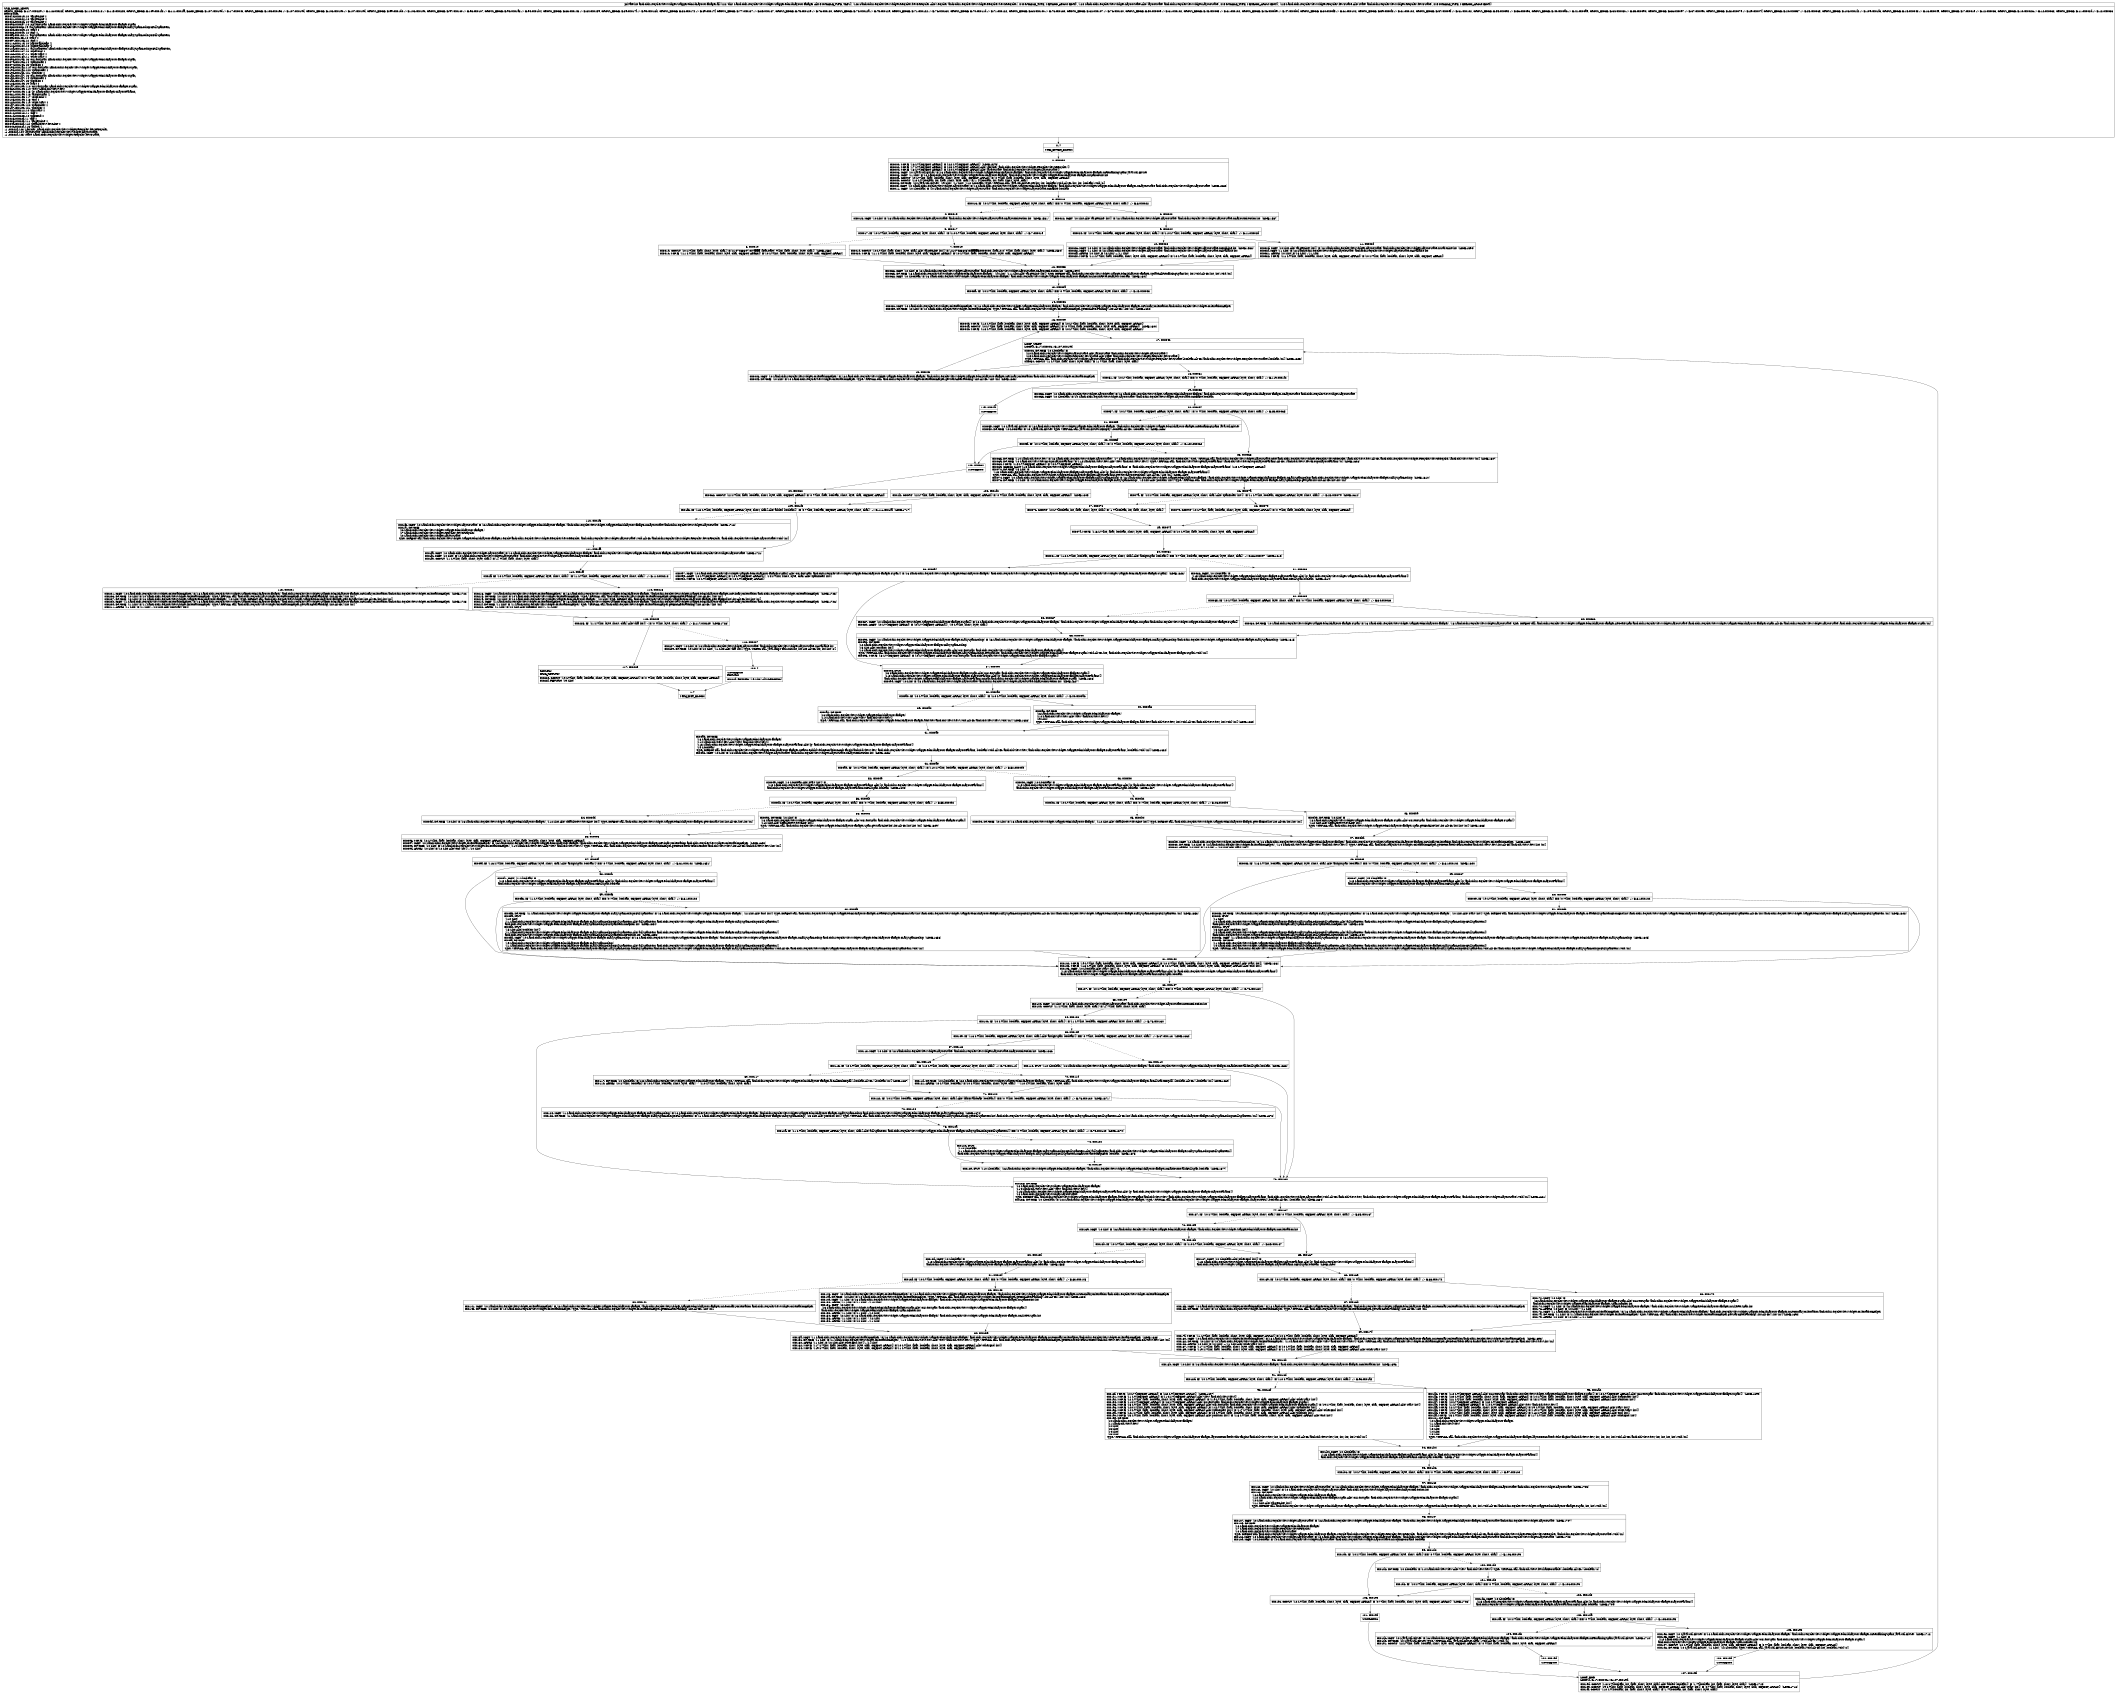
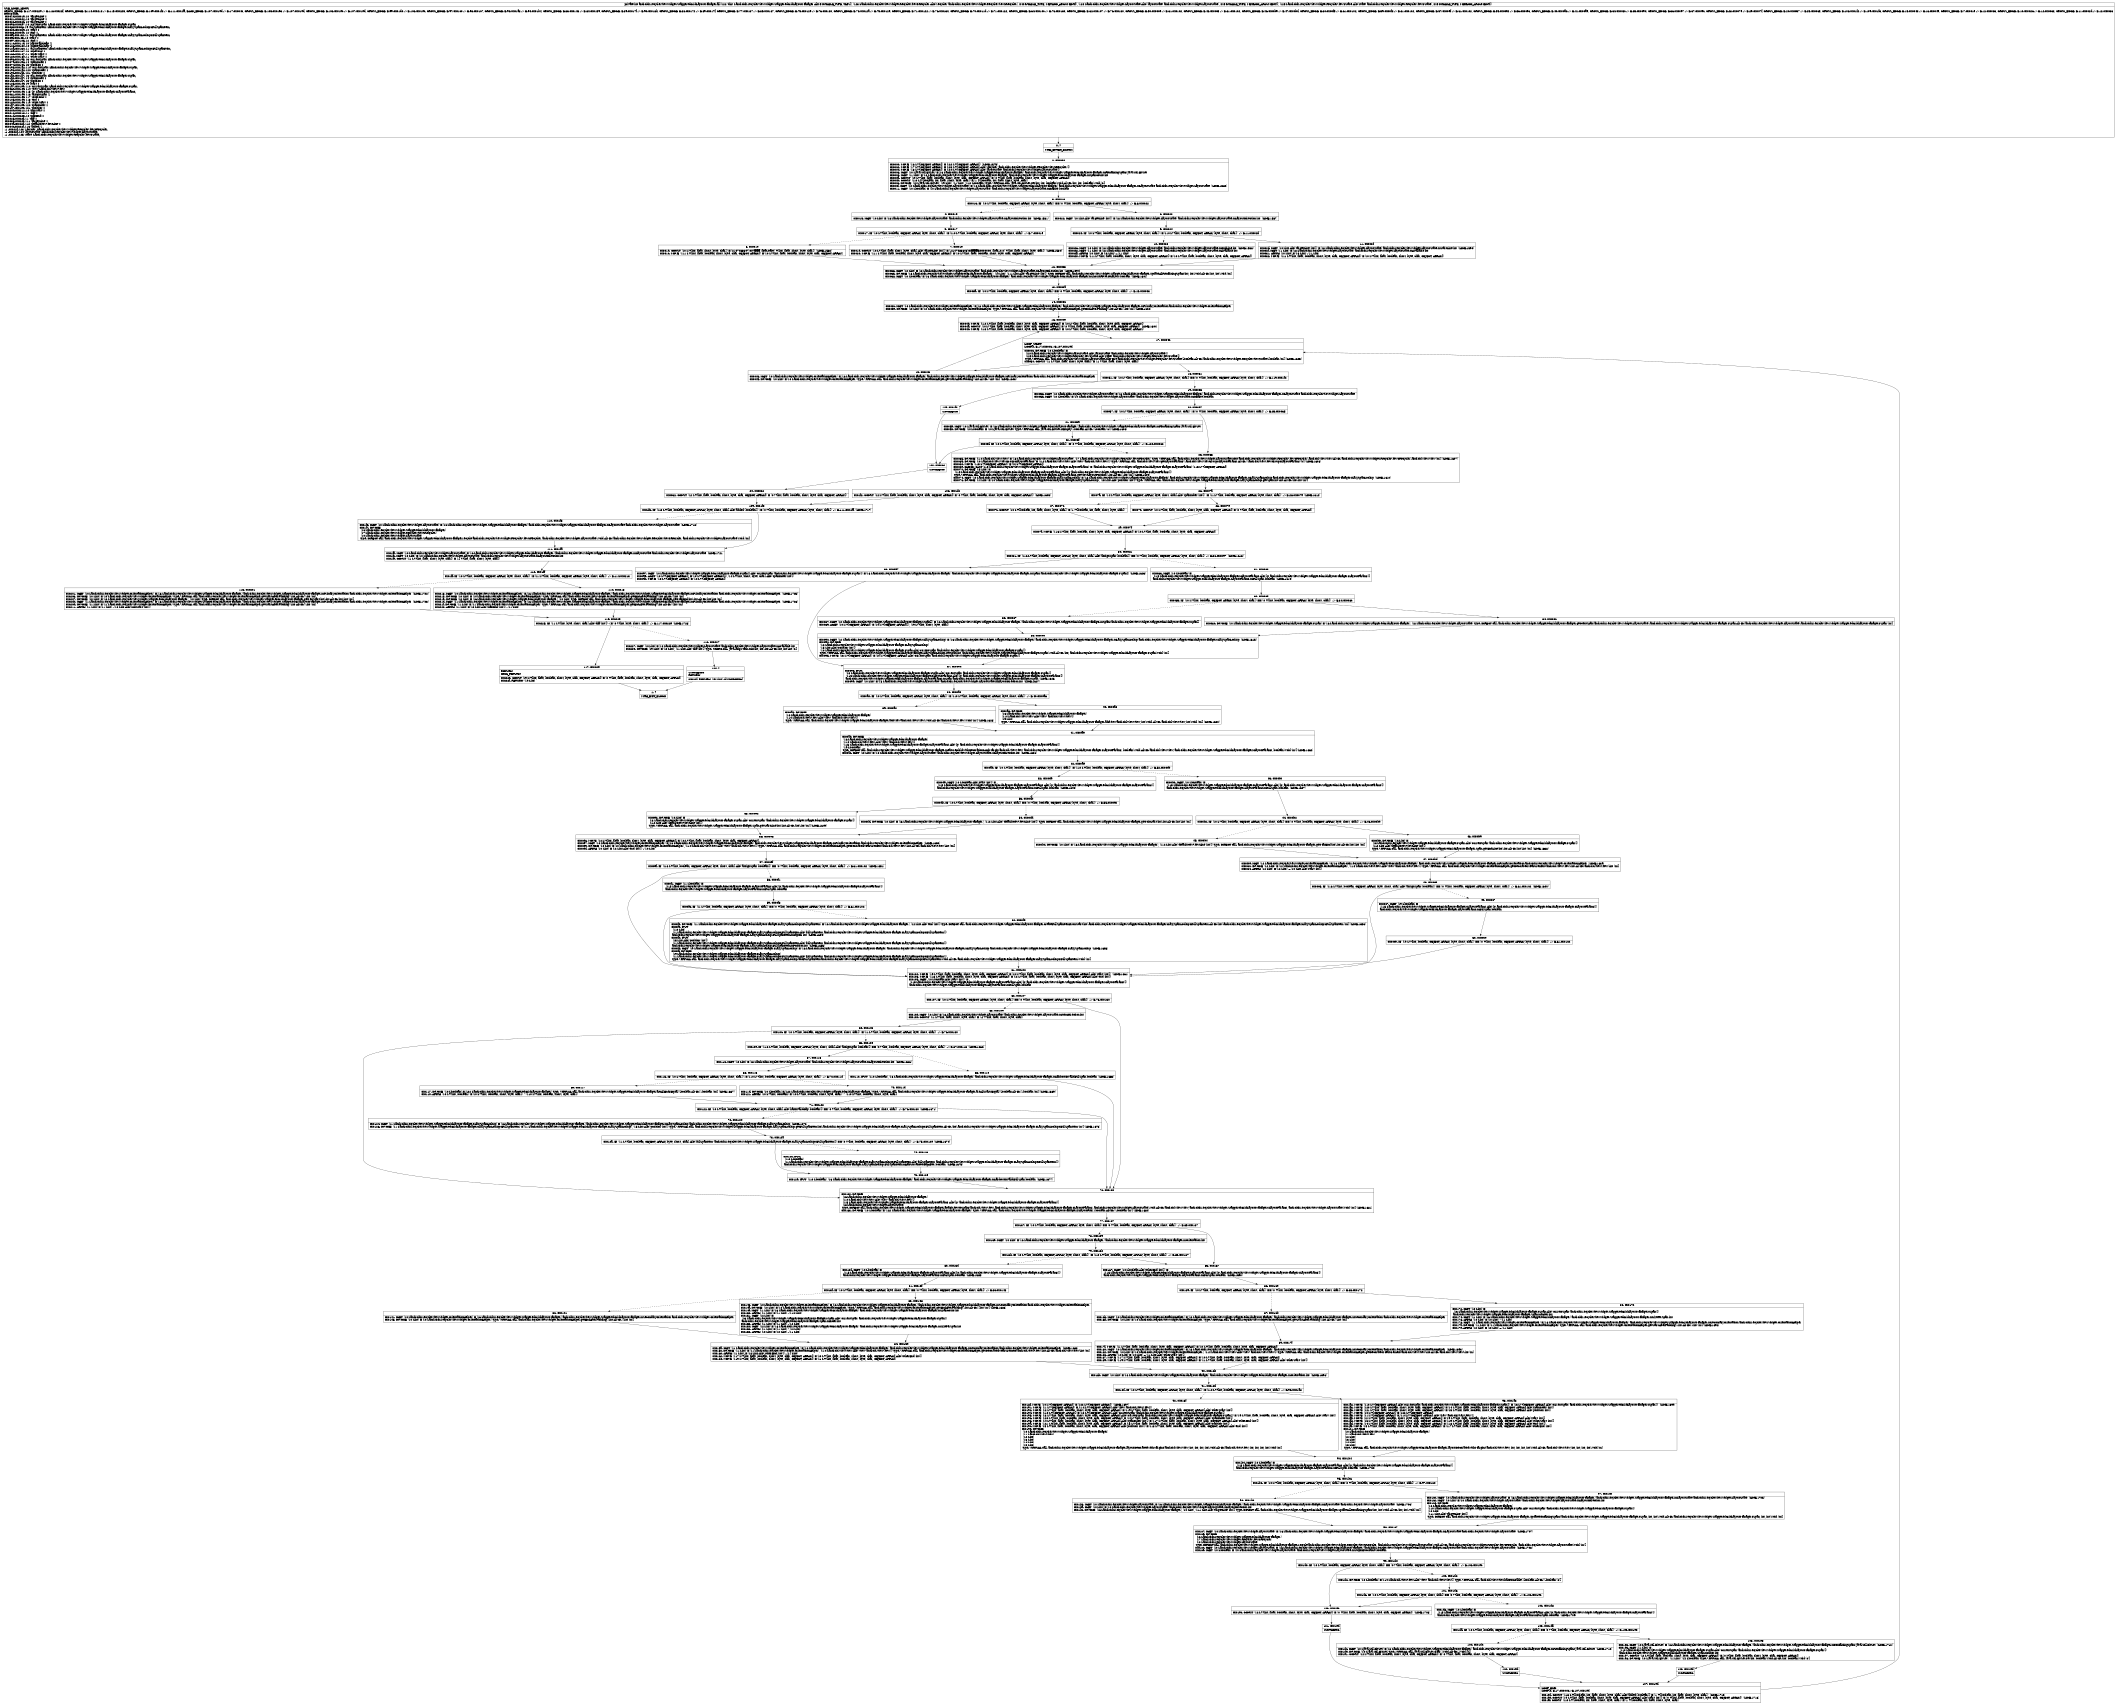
(1559, 929) -> none
none -> (1247, 1506)
